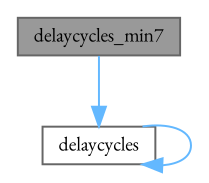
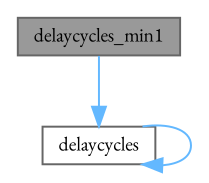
(99, 37) -> (99, 37)
